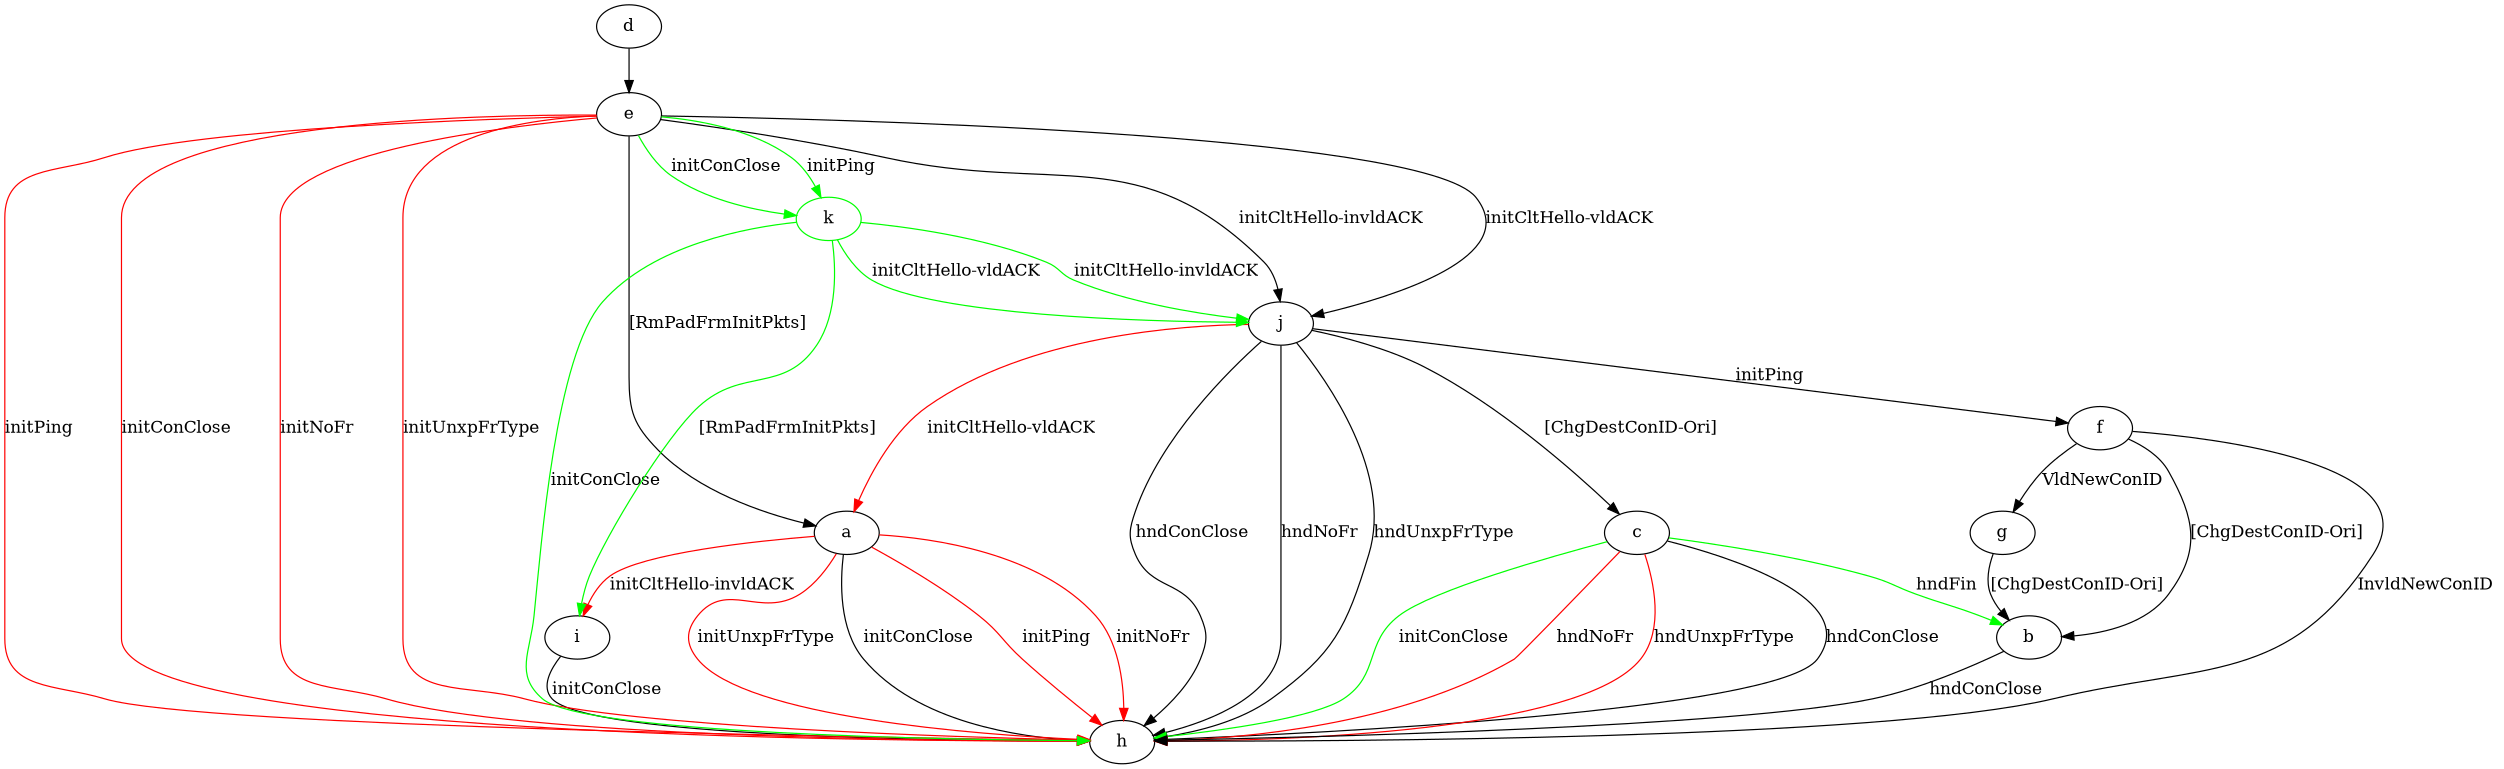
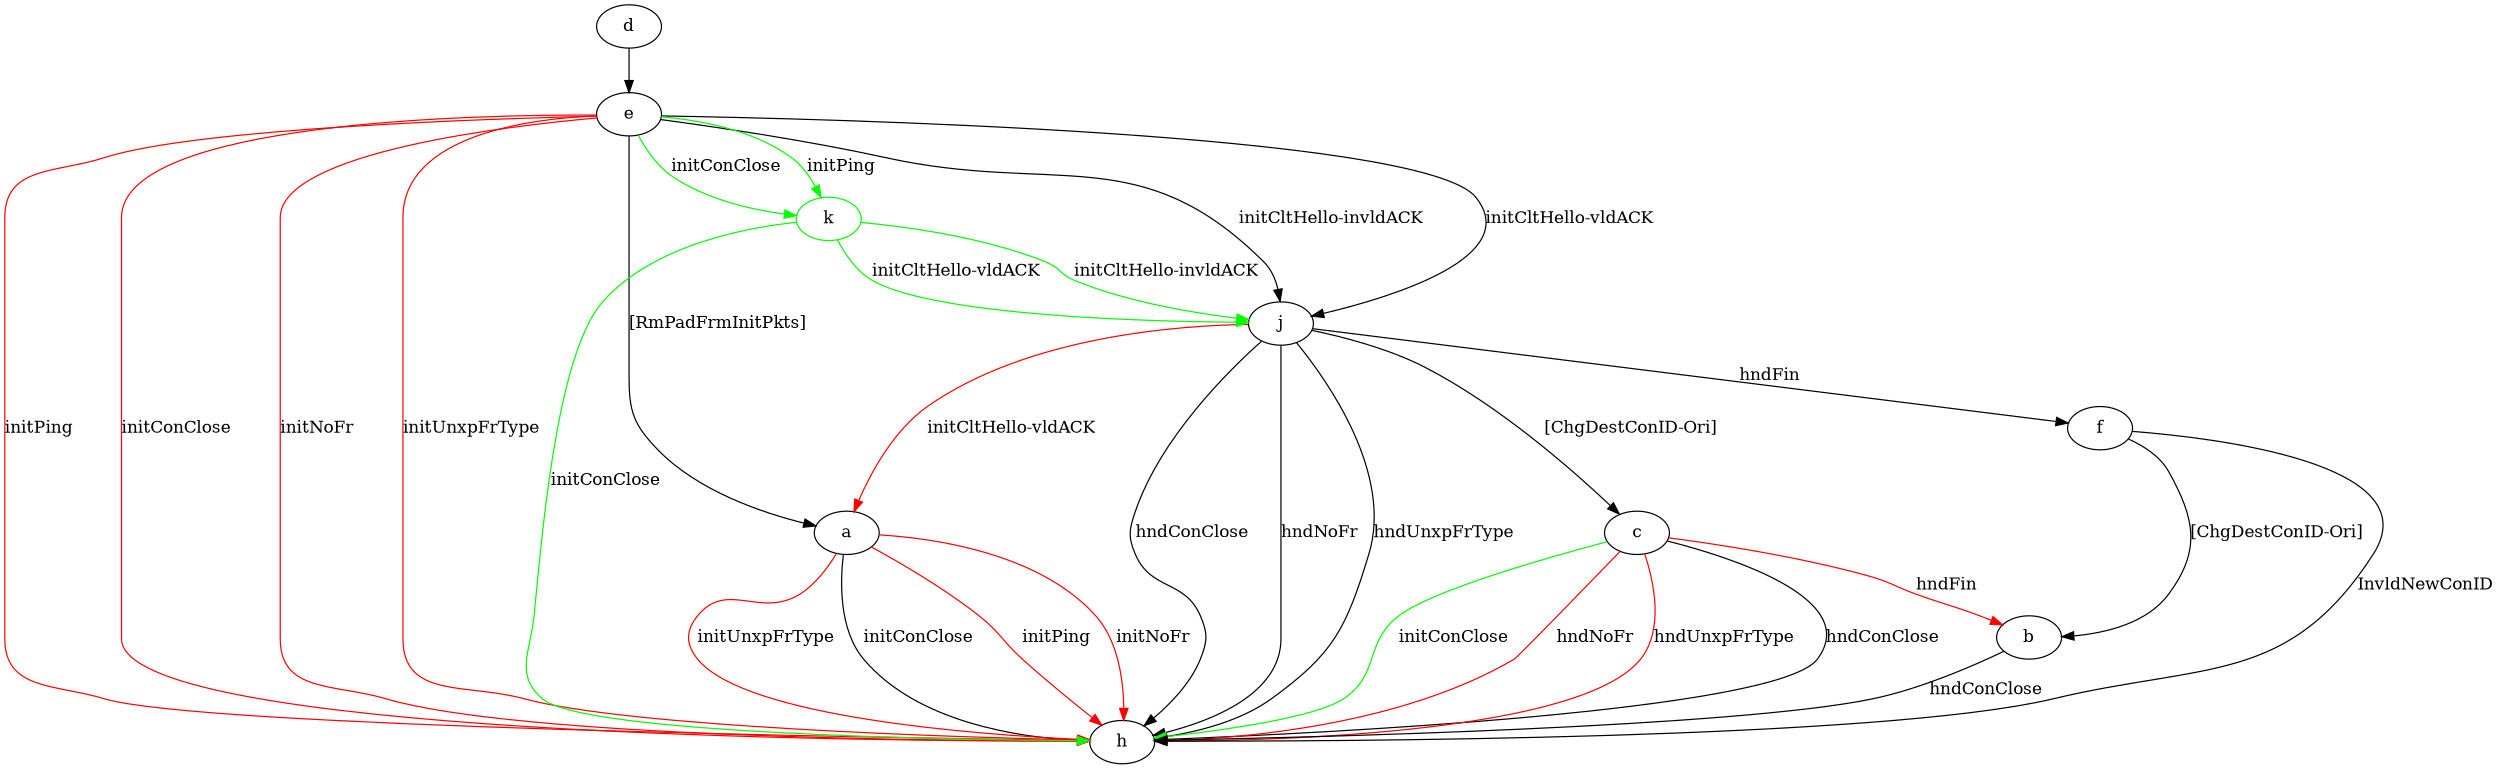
(1772, 376) -> (1772, 376)
(2003, 533) -> none
(1833, 567) -> (1833, 567)
(577, 637) -> none
